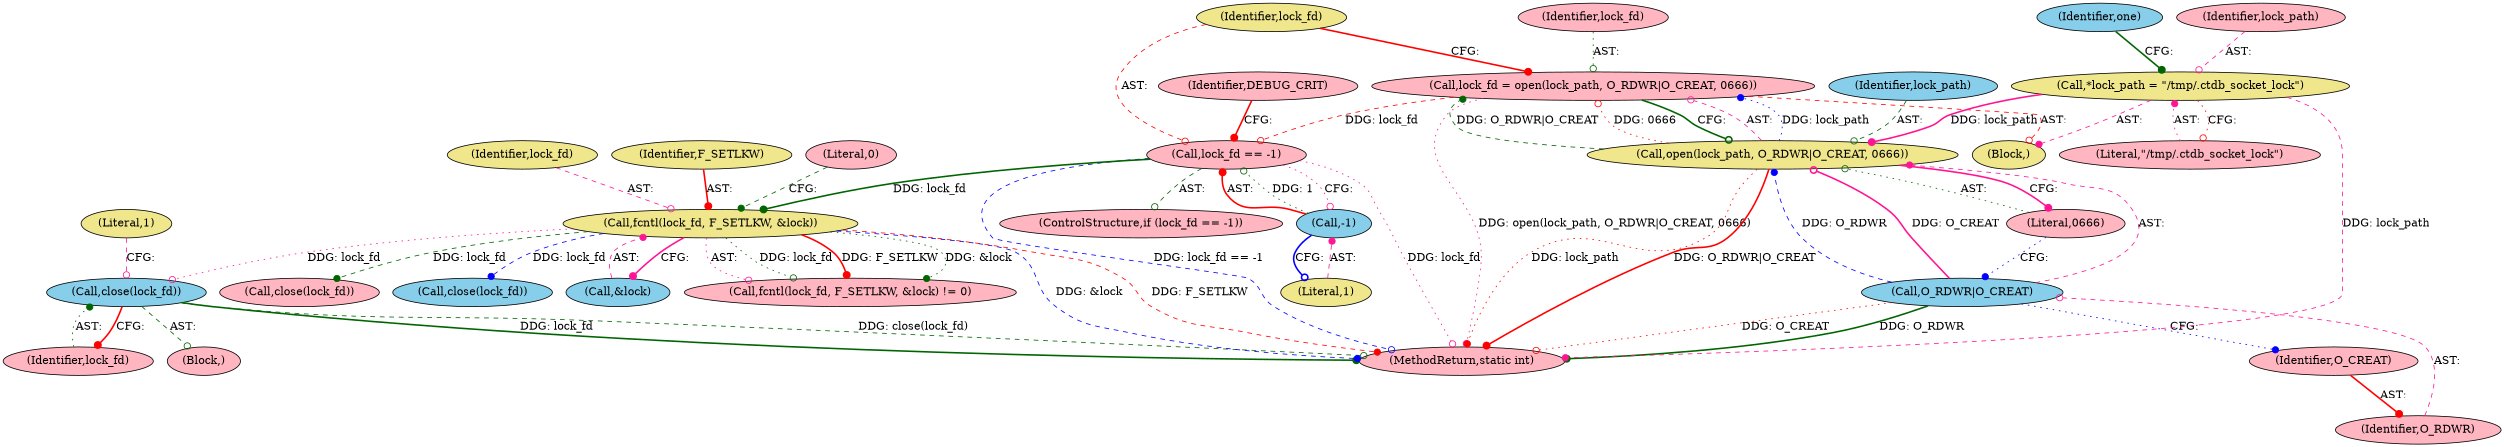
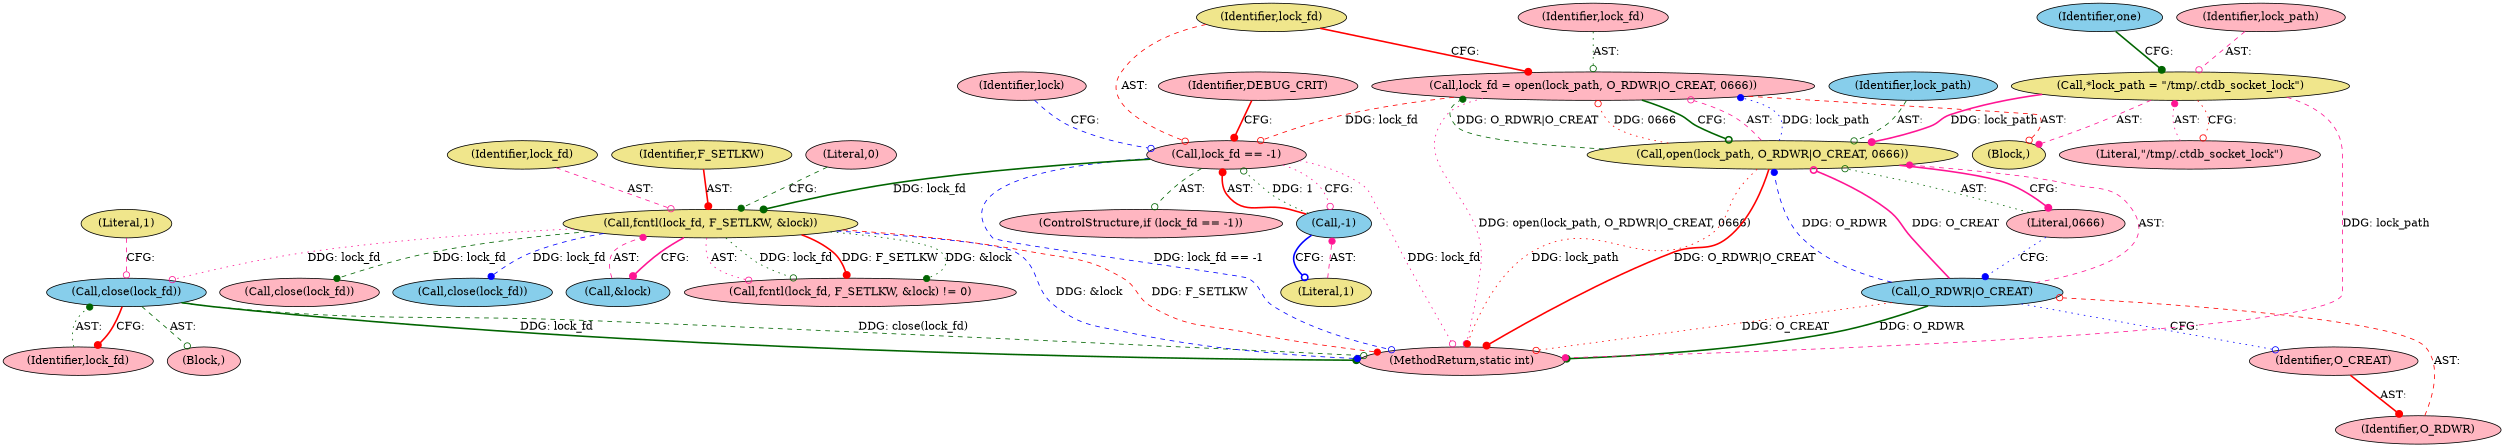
none -> (1022, 86)
(2293, 316) -> (2293, 316)
(2134, 324) -> (2134, 324)
